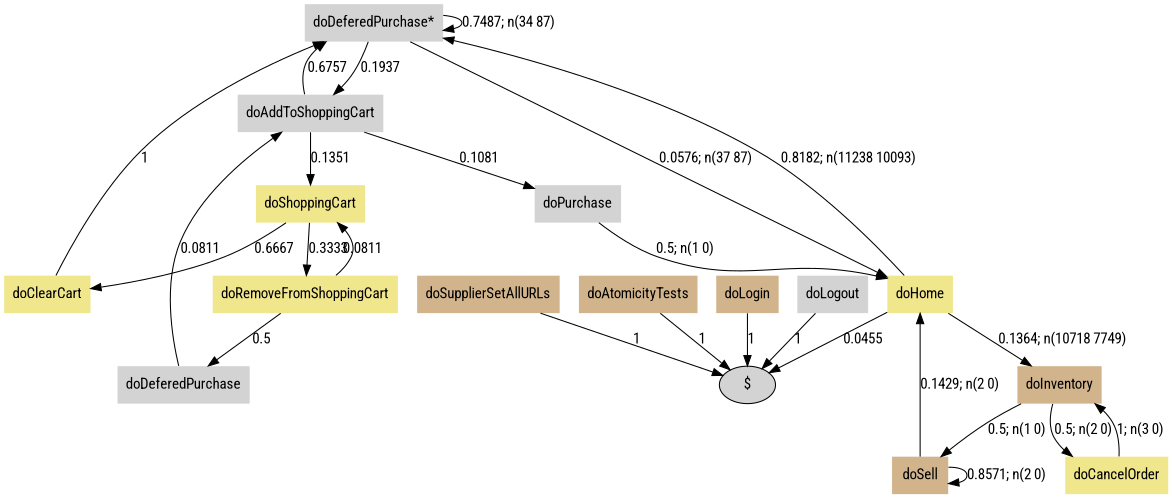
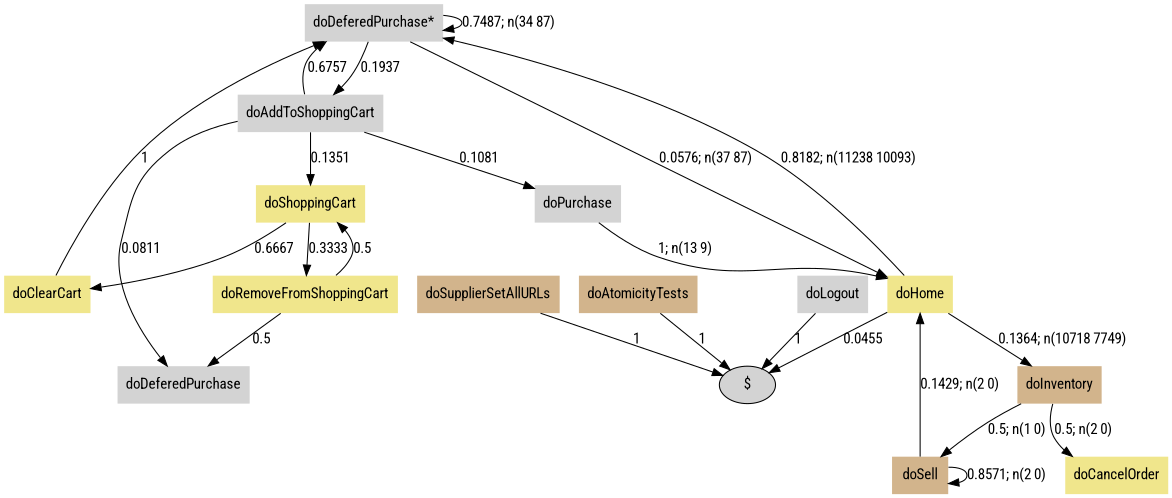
(183, 235) -> (128, 215)
(363, 249) -> (363, 249)
(685, 249) -> (685, 249)
(747, 294) -> none
(1116, 431) -> none
